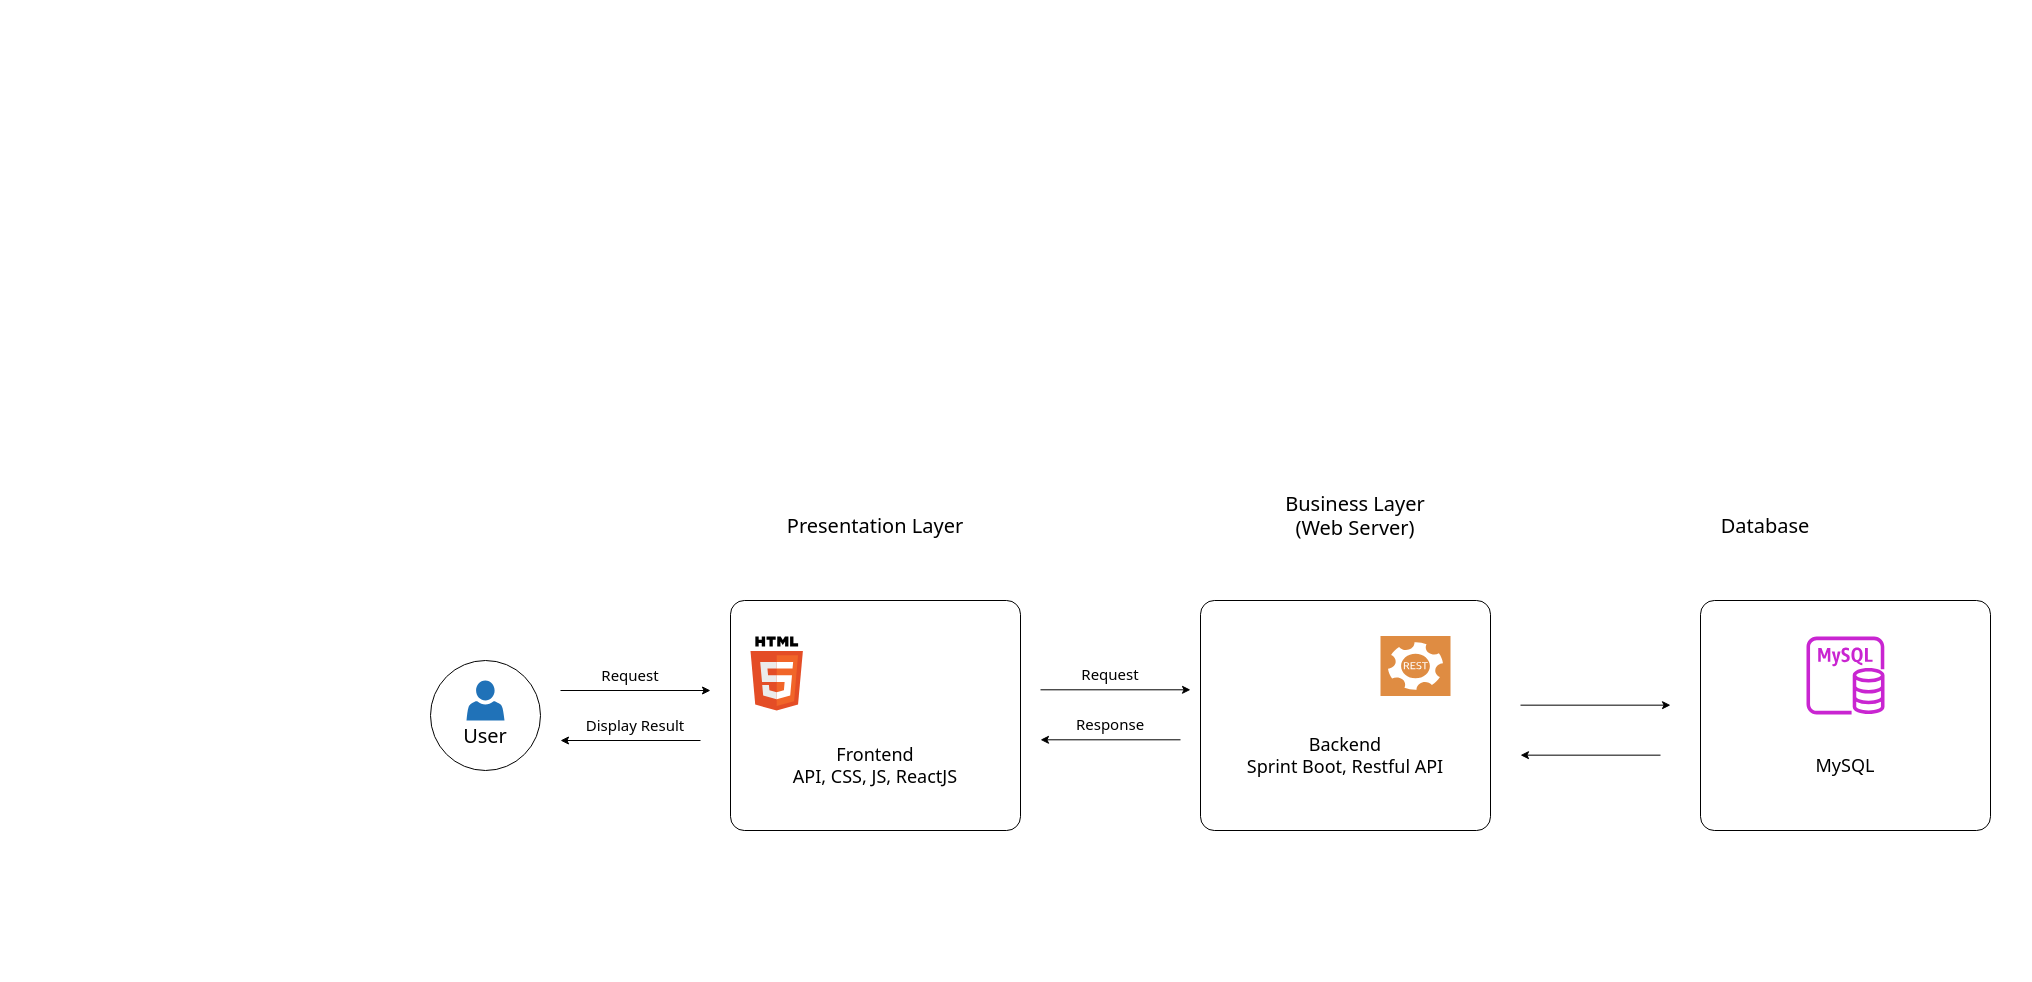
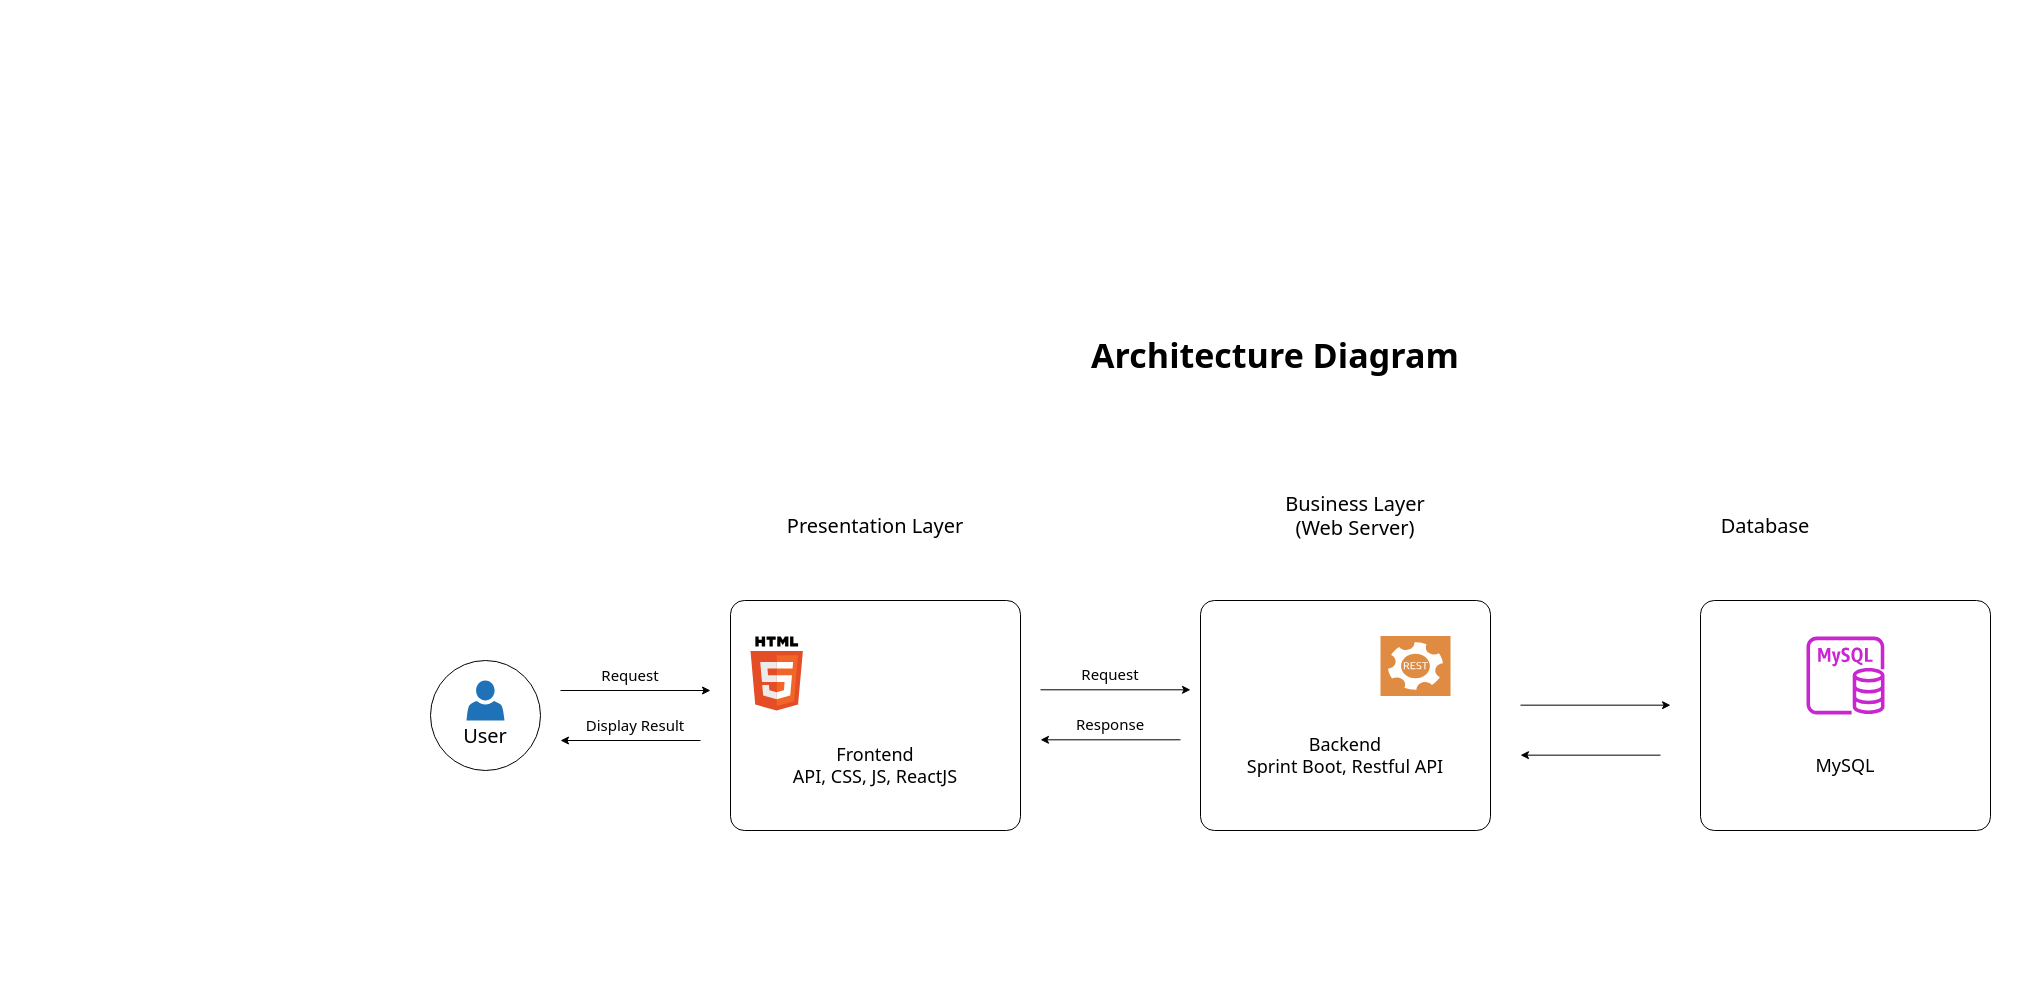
none -> (1275, 356)
